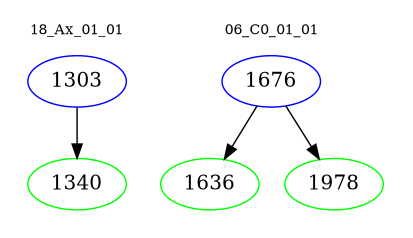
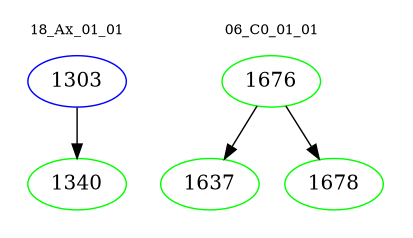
(271, 81) -> (271, 81)
(210, 184) -> (210, 184)
(334, 184) -> (334, 184)
